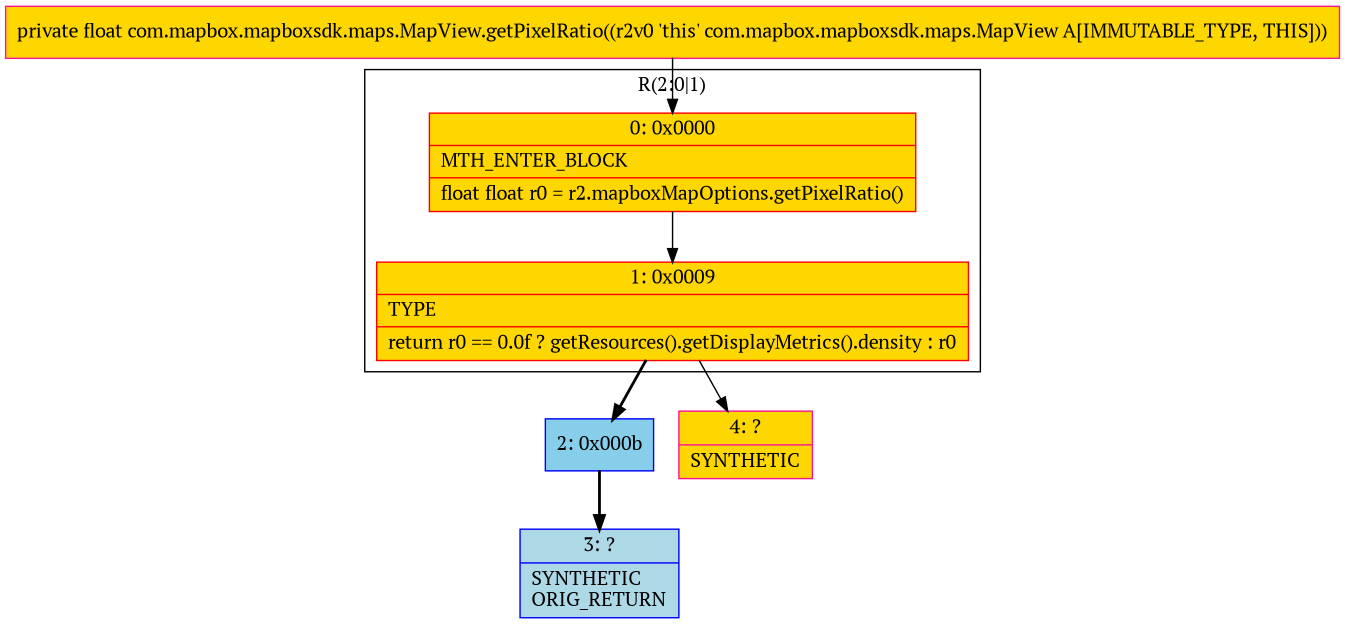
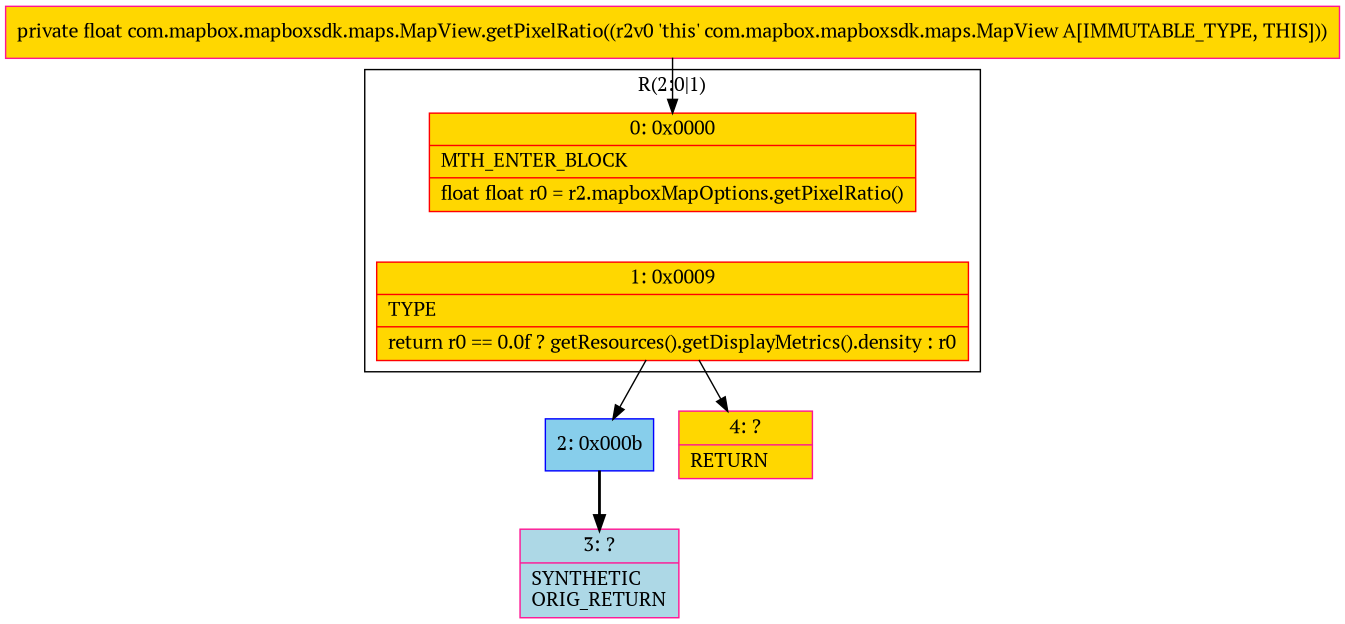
(673, 230) -> none
(633, 383) -> (633, 383)
(746, 461) -> (729, 461)
(599, 573) -> (599, 573)
